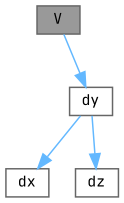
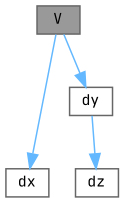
(64, 136) -> (44, 94)
